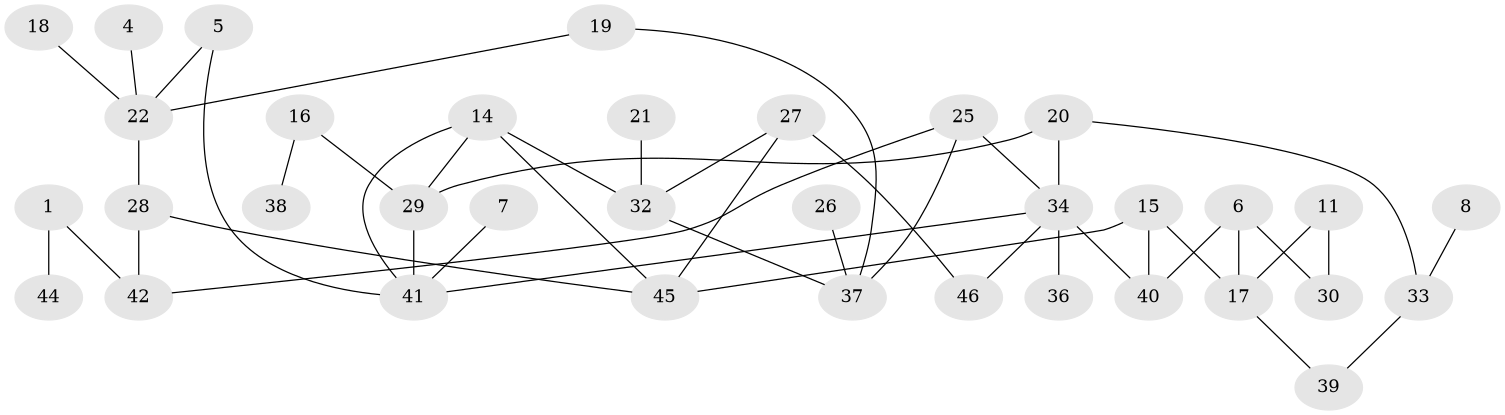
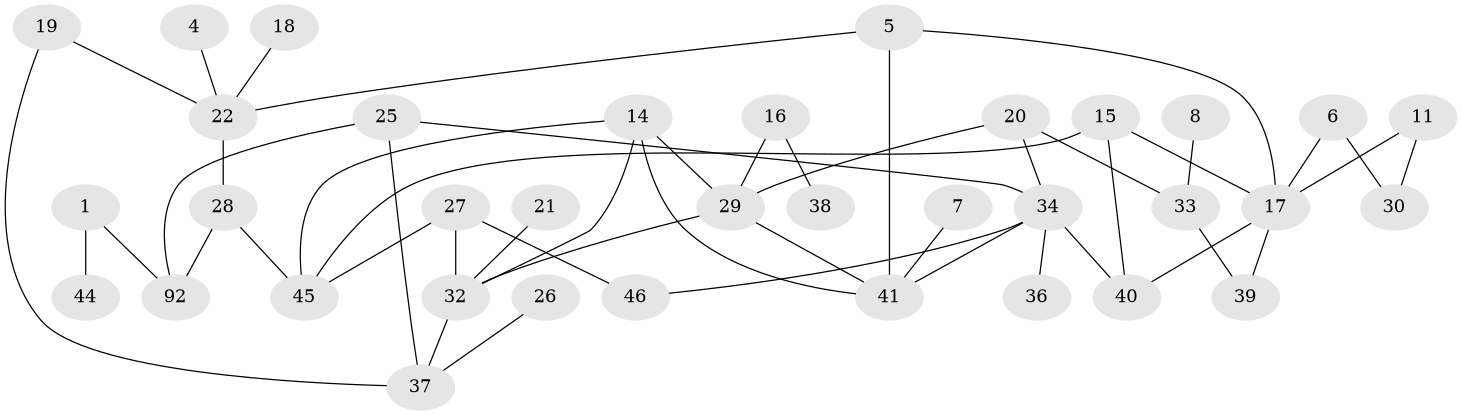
none -> (1134, 57)
none -> (589, 246)
(1199, 247) -> (1201, 252)
(139, 298) -> (176, 298)
